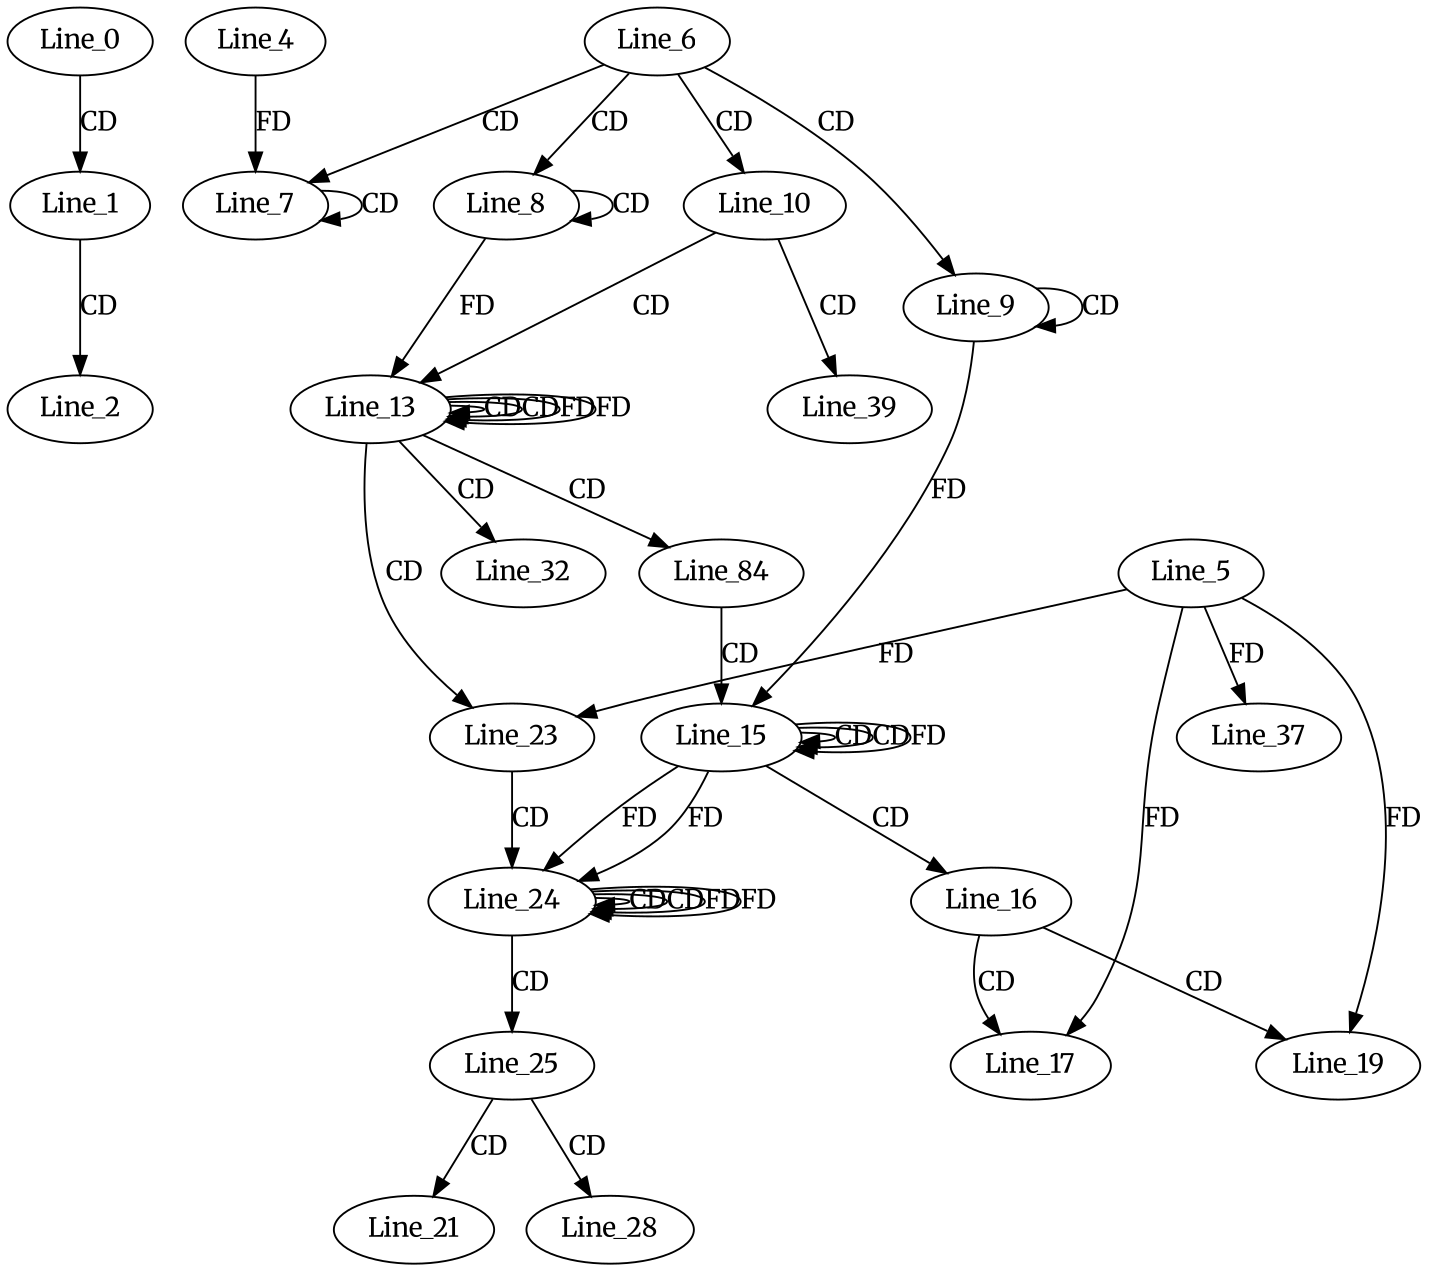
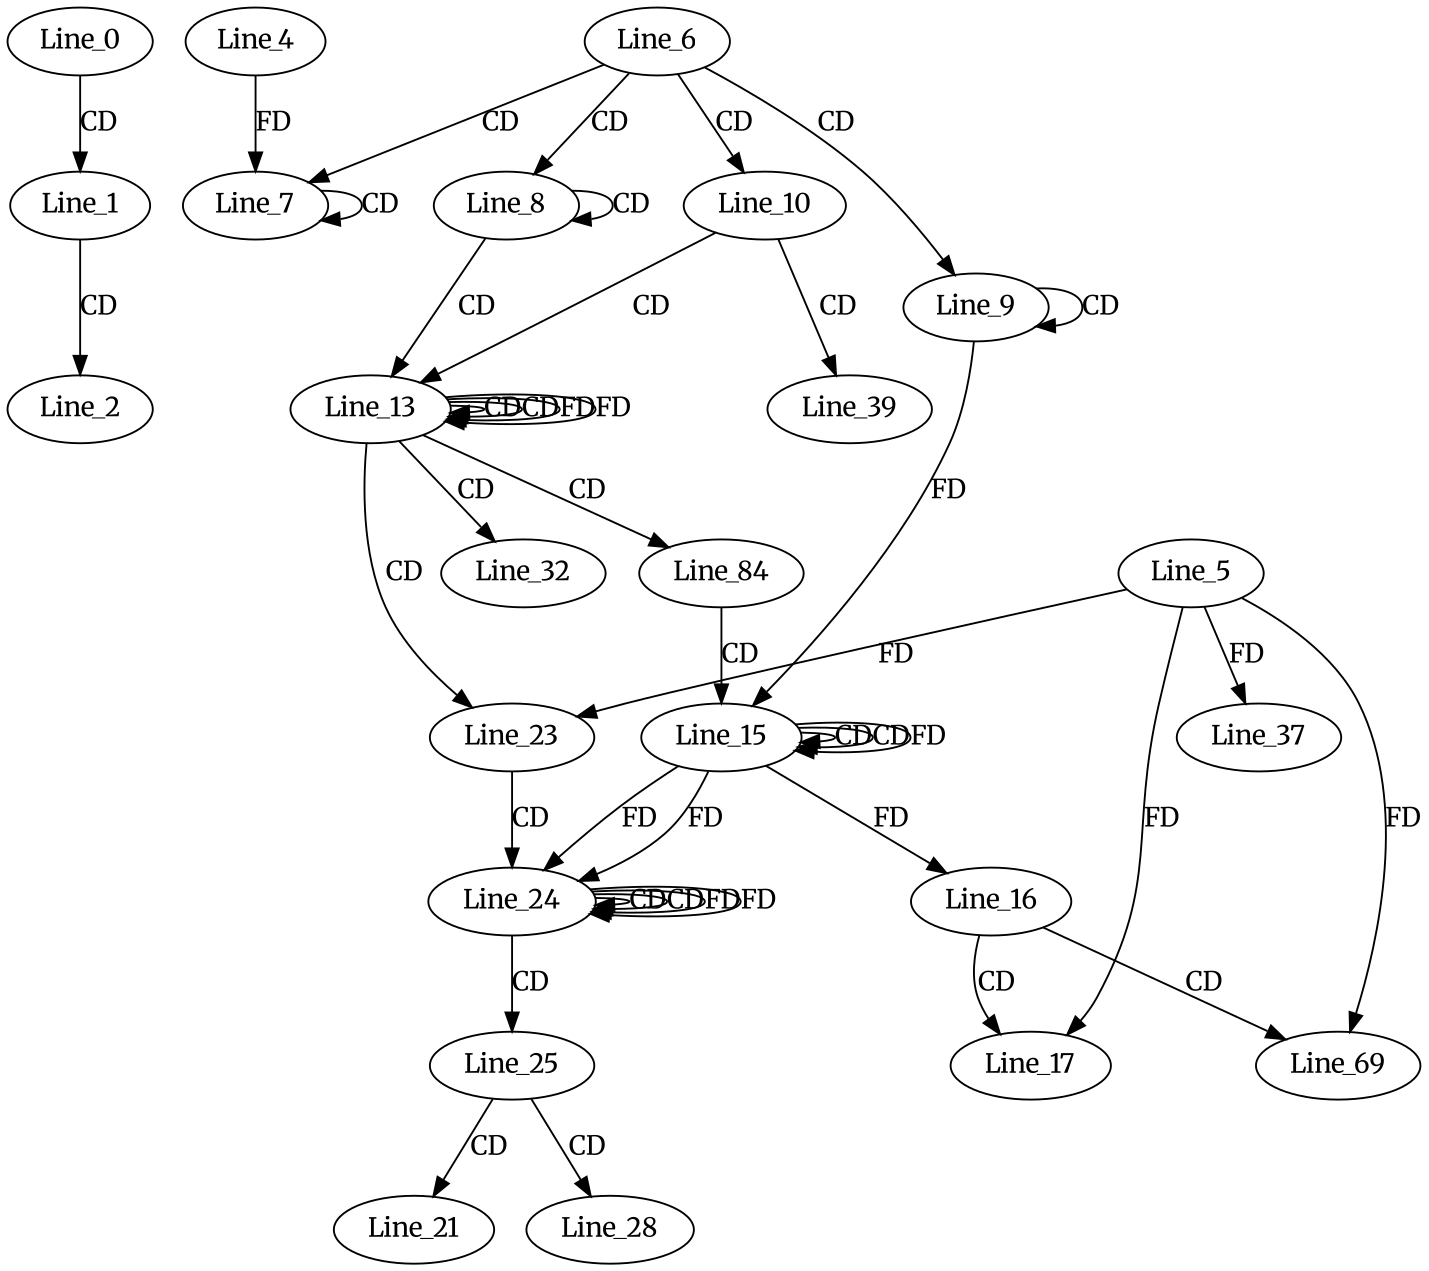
(477, 307) -> (477, 307)
(891, 820) -> (891, 820)
(1338, 1066) -> (1338, 1066)
